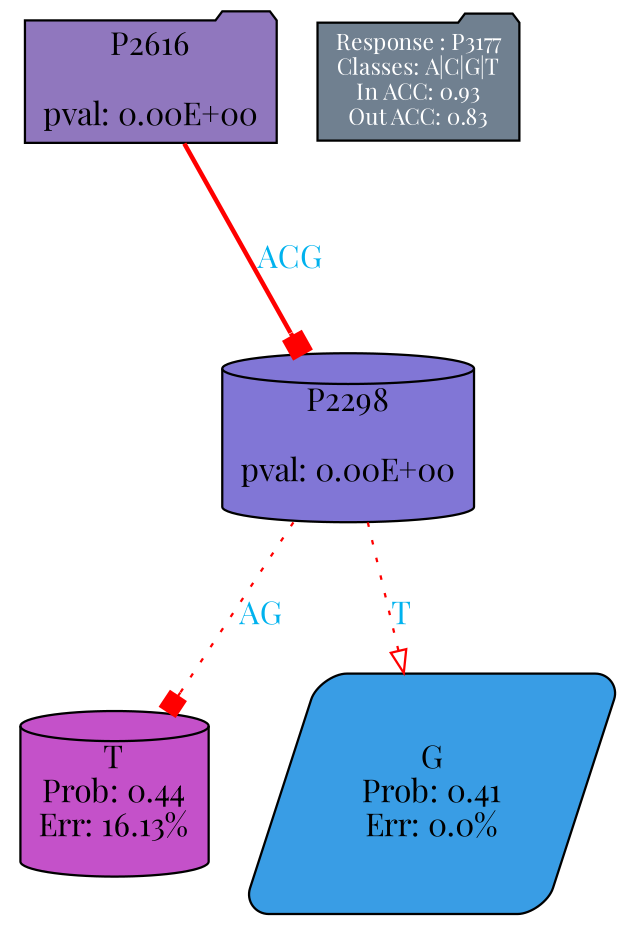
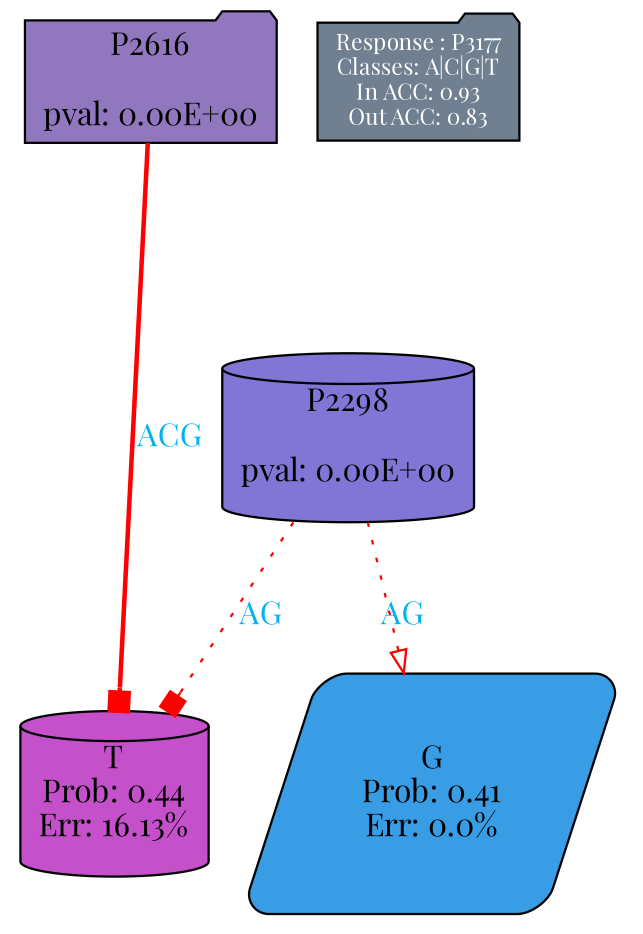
(237, 238) -> (134, 415)
(403, 616) -> (403, 616)
